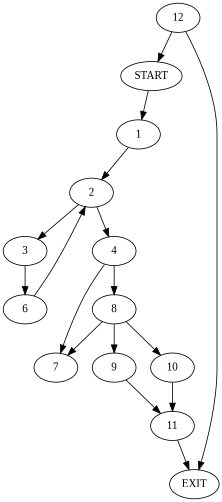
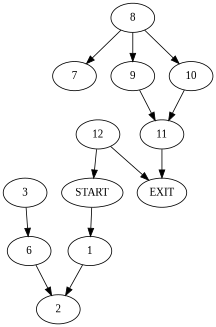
(61, 219) -> none
(114, 251) -> none
